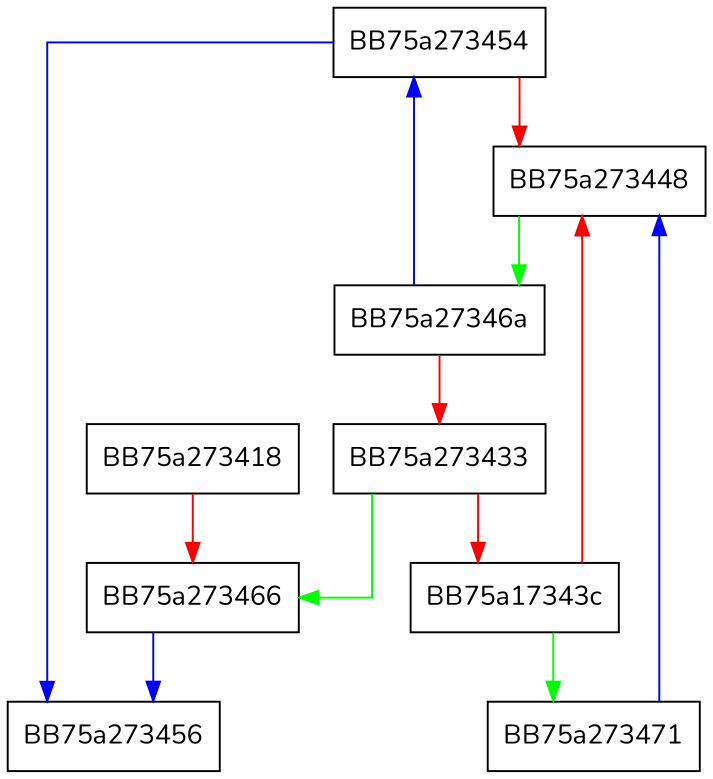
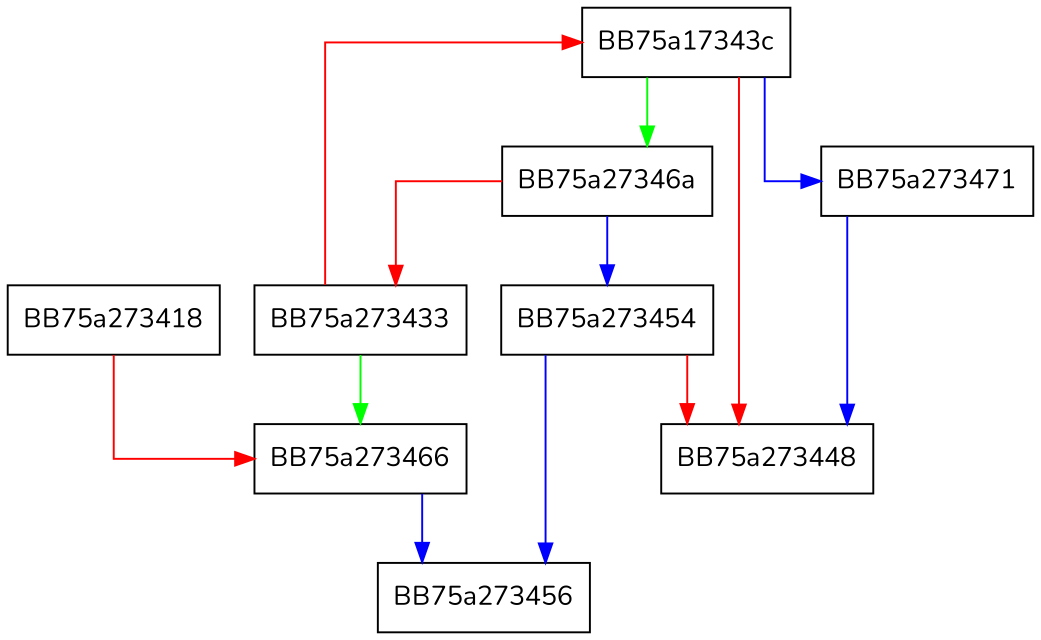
(519, 241) -> (647, 102)
(553, 657) -> (765, 148)
